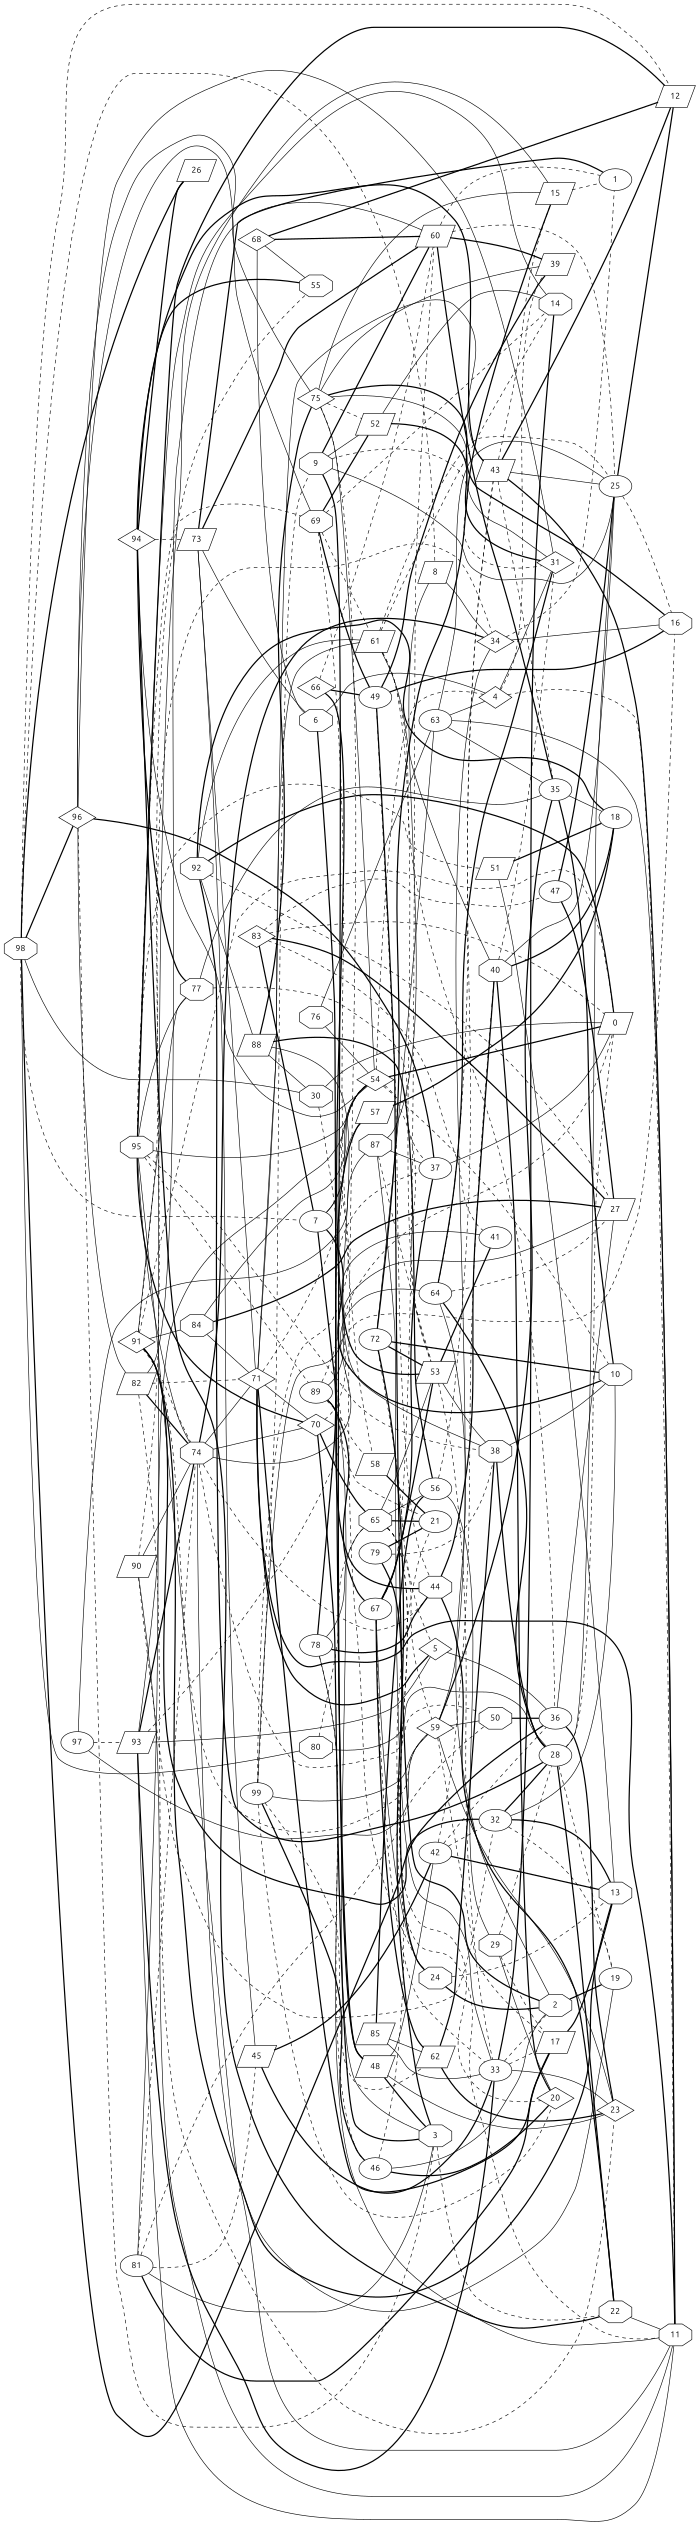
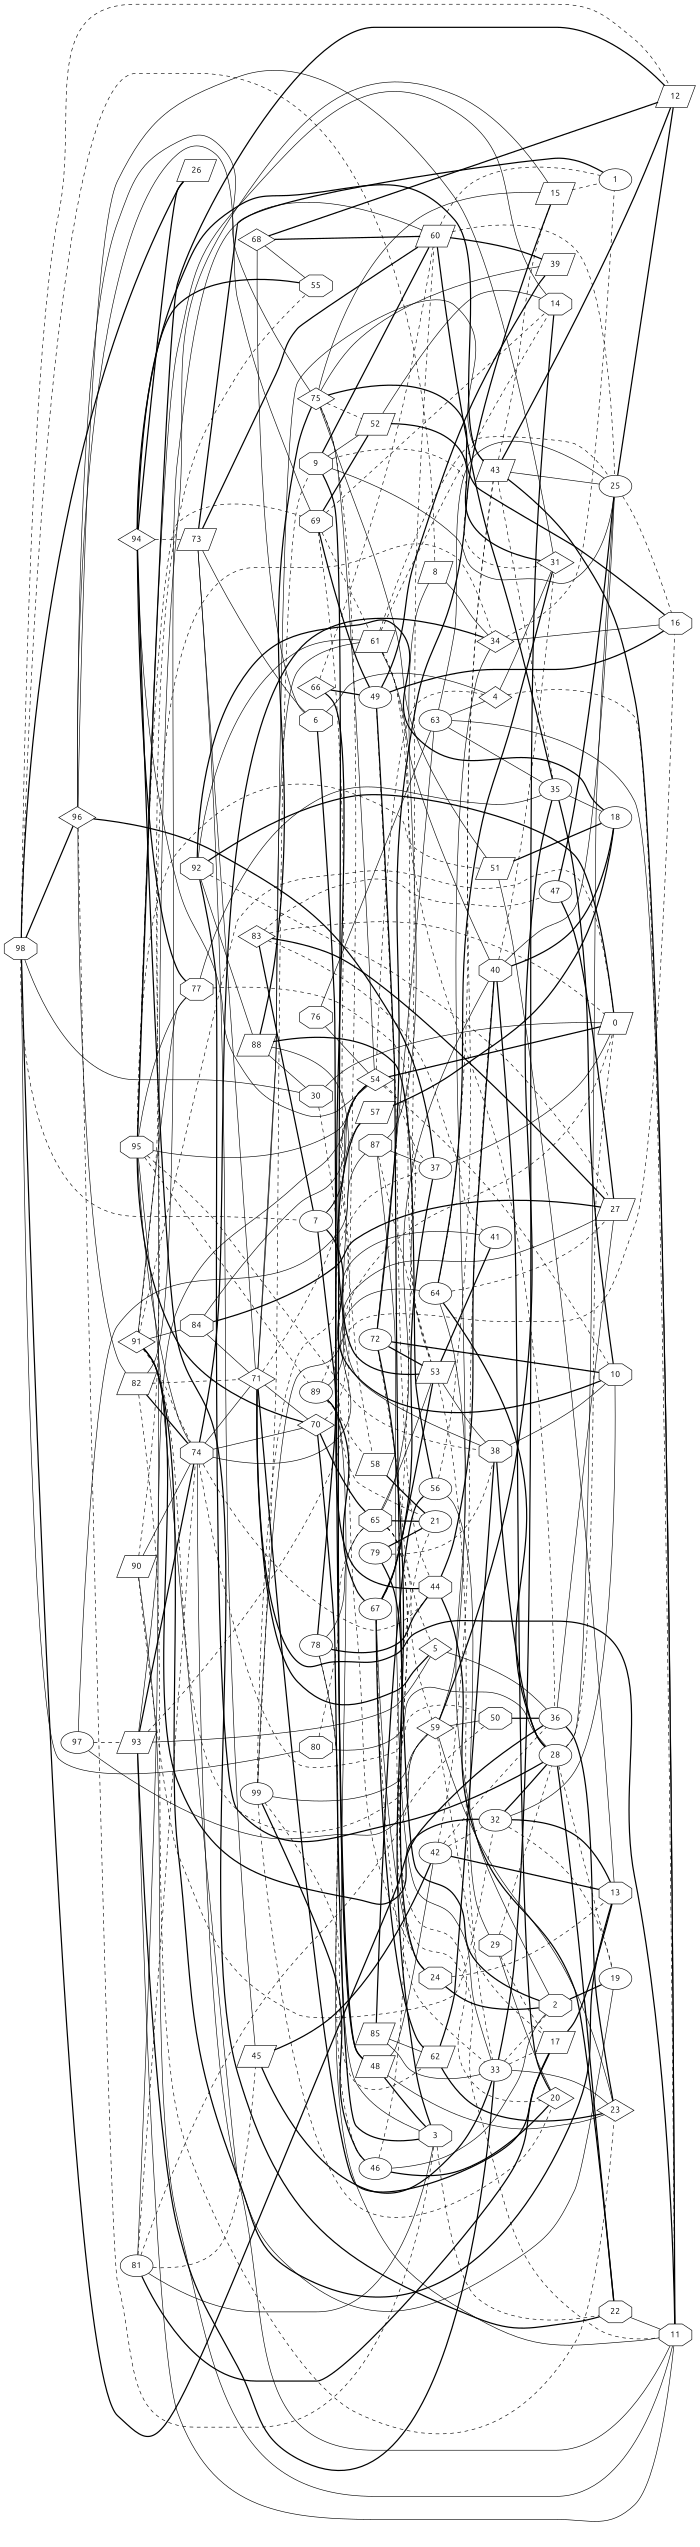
(462, 437) -> (401, 661)
(522, 483) -> none
(405, 1505) -> (404, 1239)
